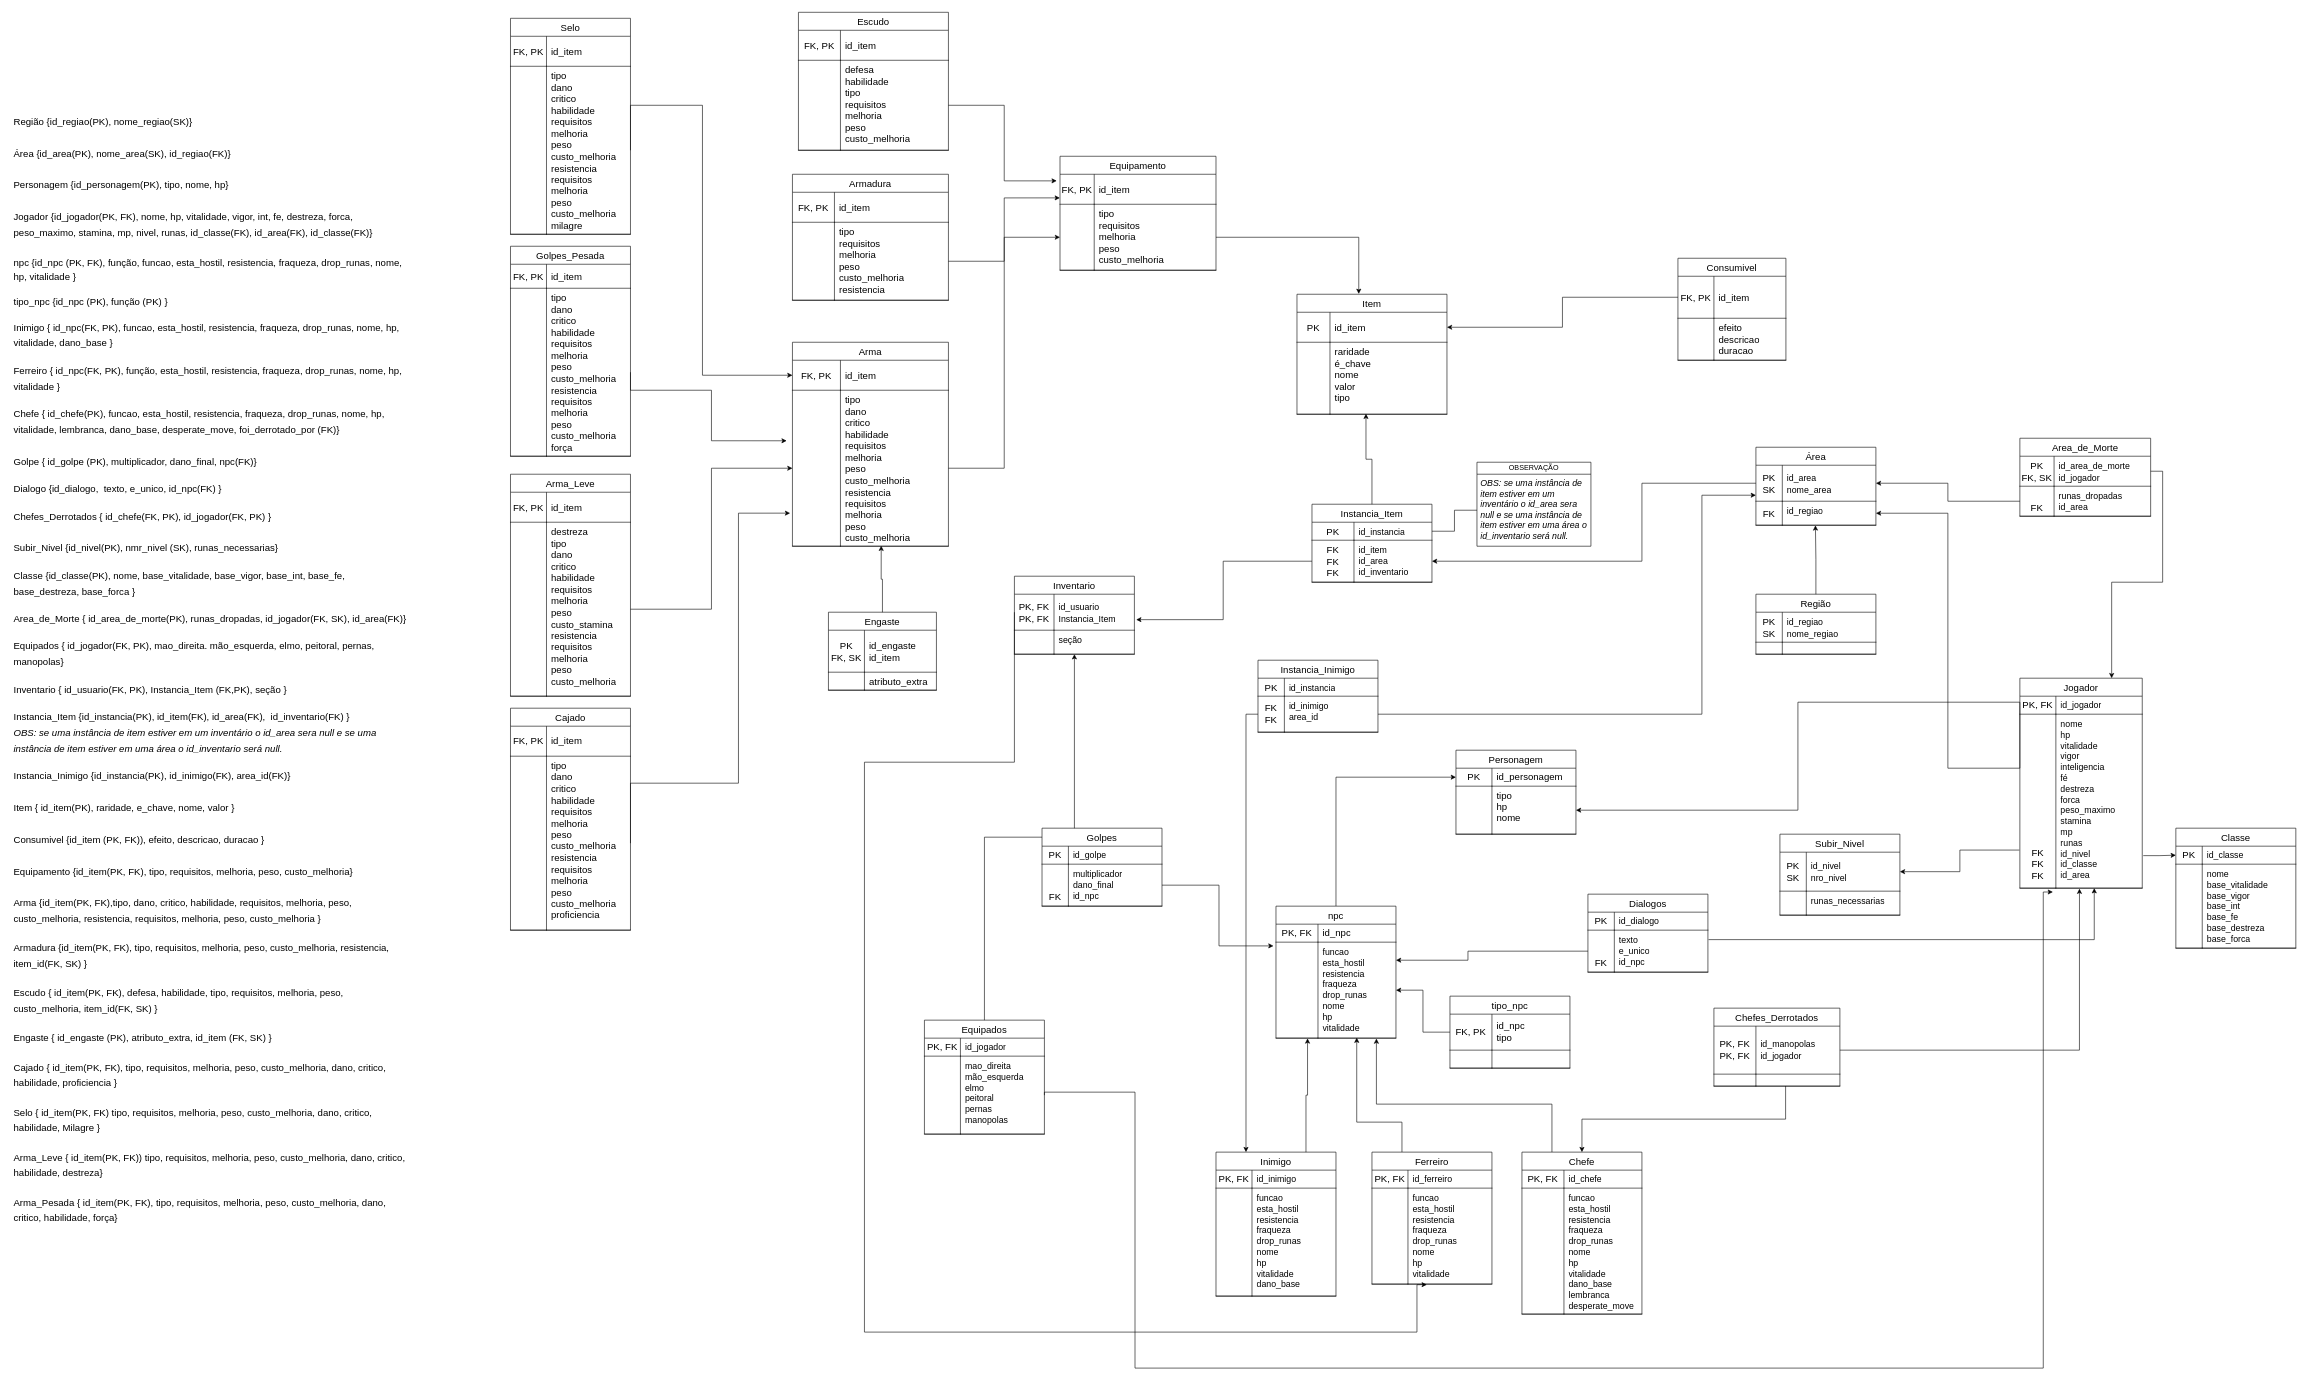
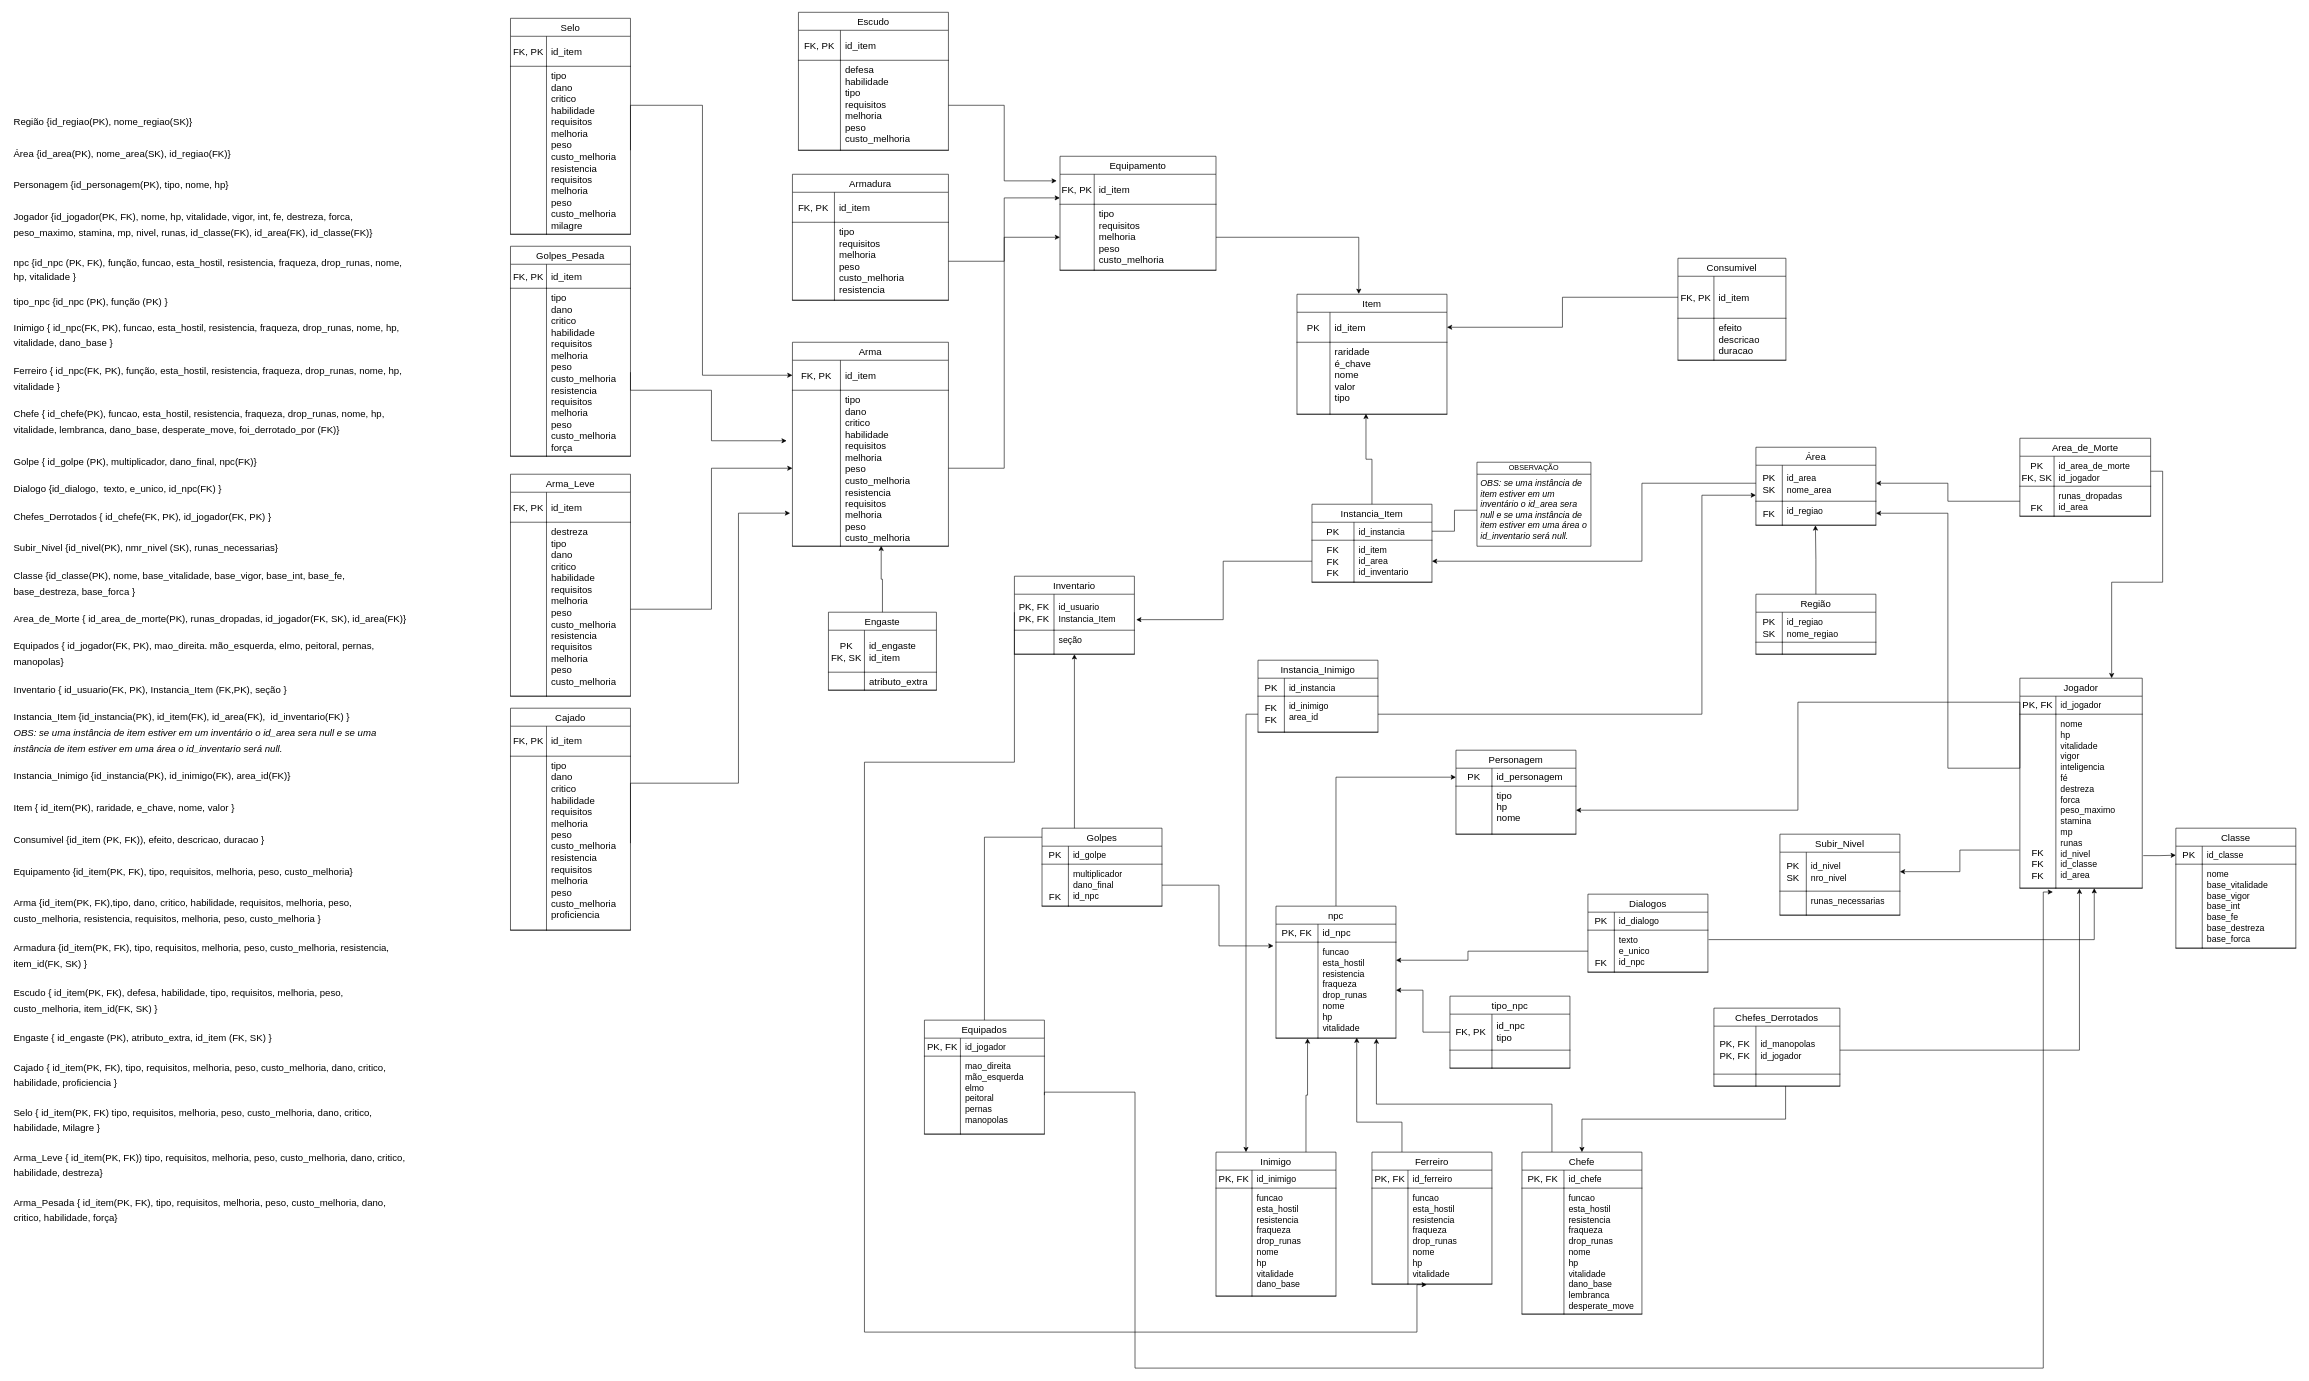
(586, 607) -> (586, 607)
